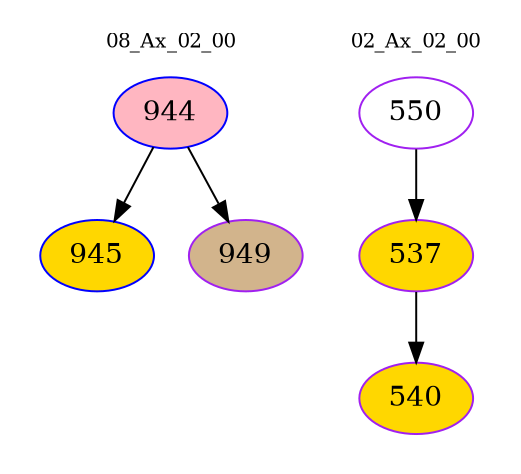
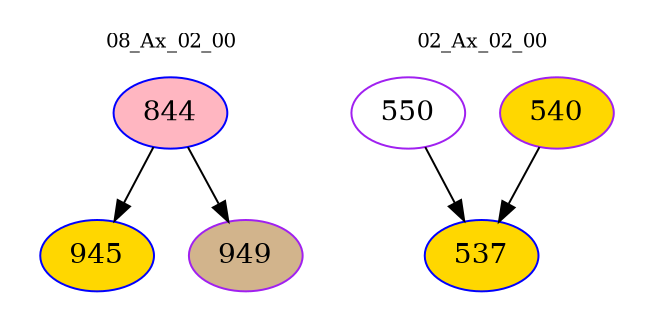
(170, 113) -> (170, 113)
(416, 256) -> (482, 256)
(416, 317) -> (524, 175)
